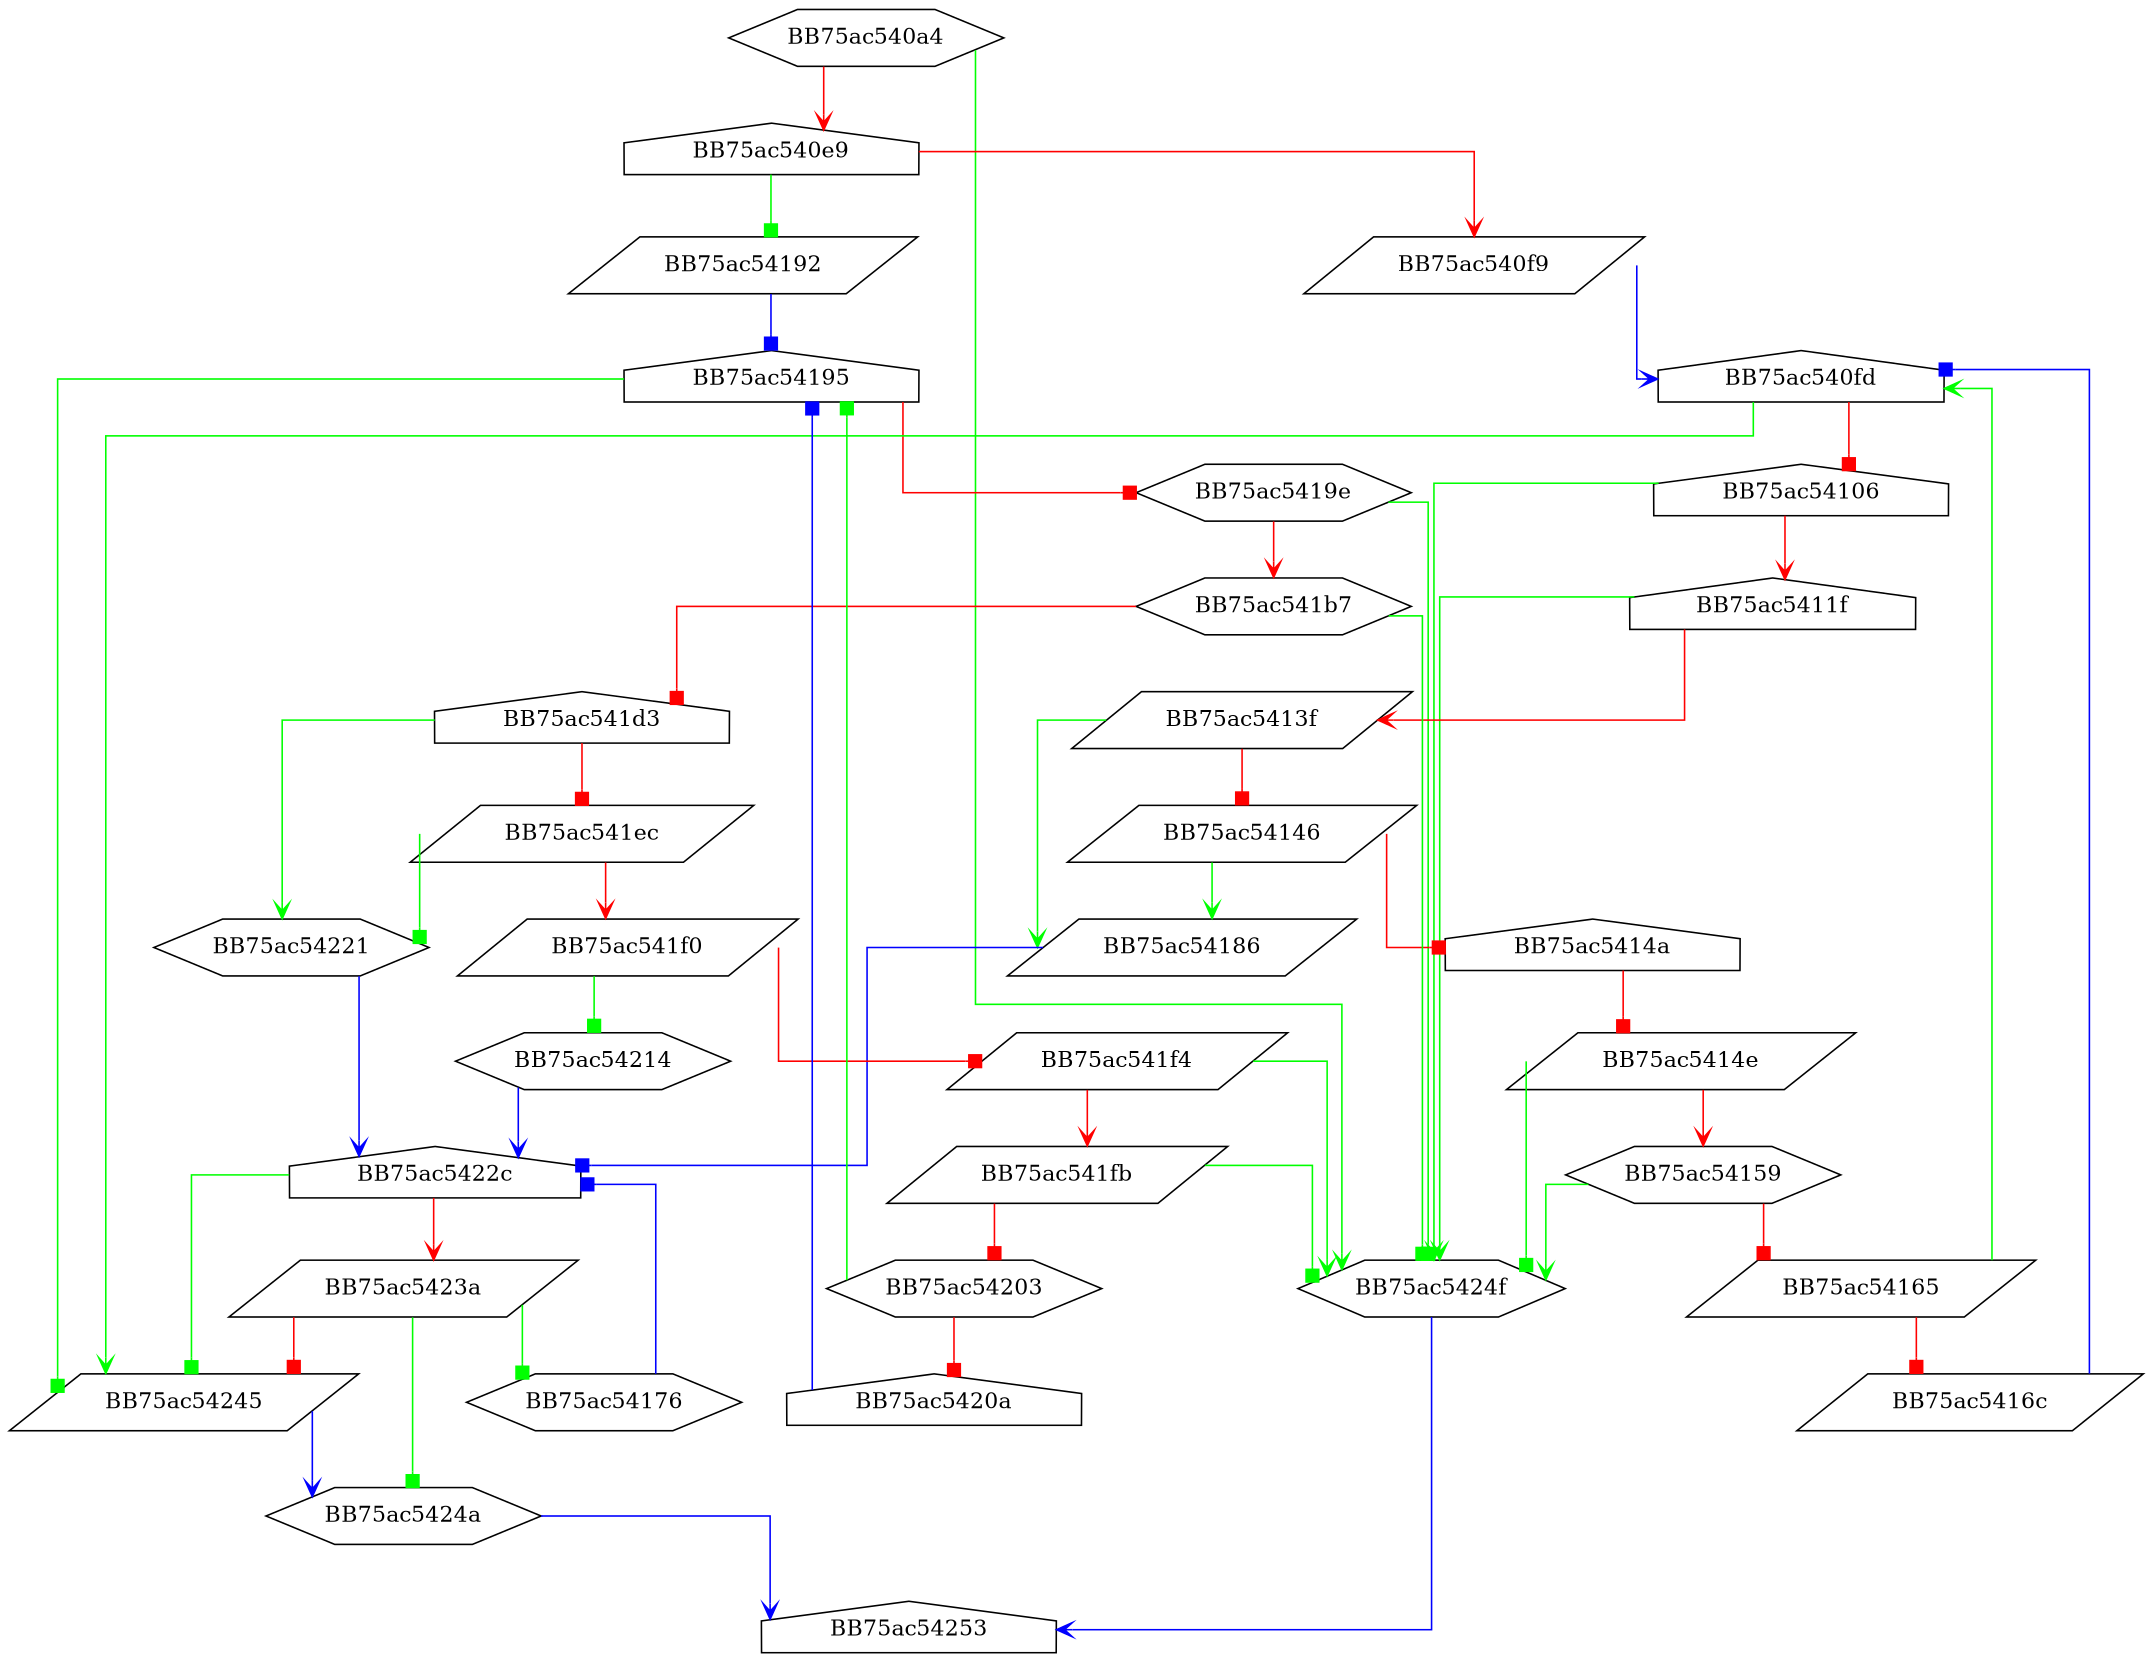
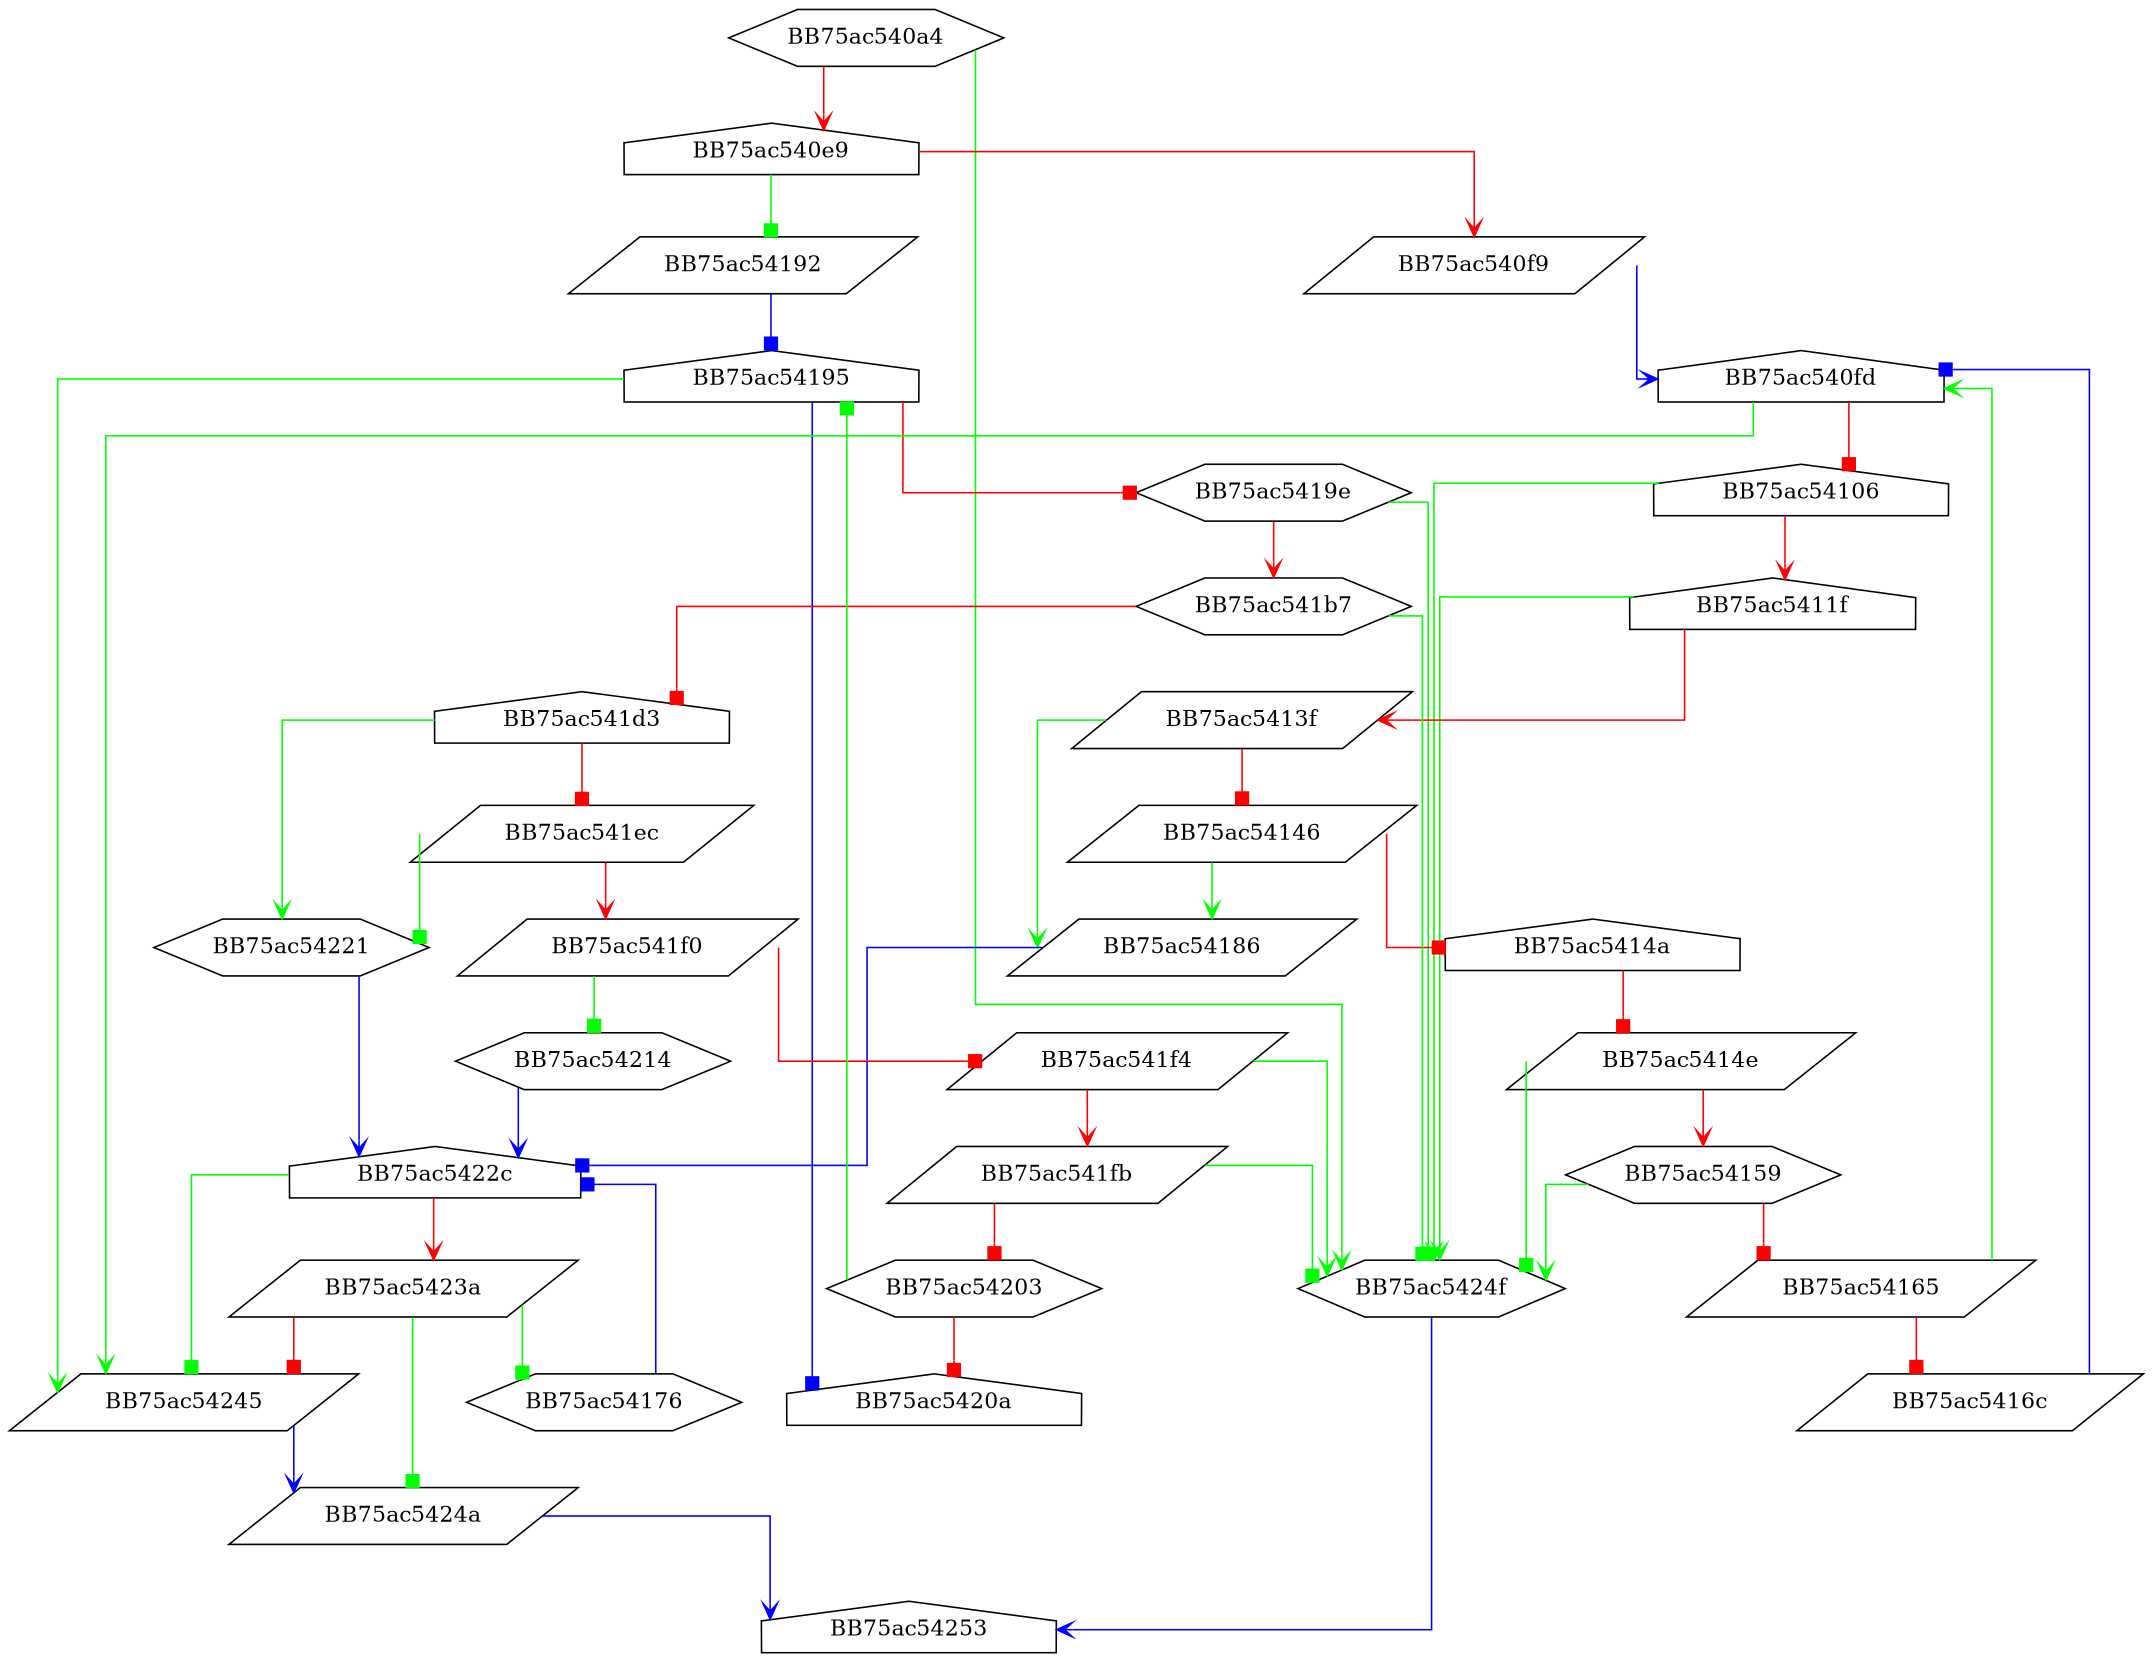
(58, 595) -> (58, 595)
(812, 904) -> (812, 888)
(404, 1516) -> (404, 1516)
